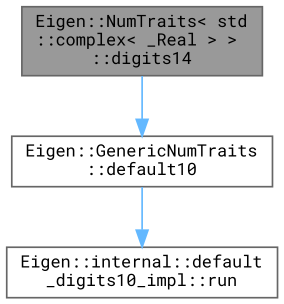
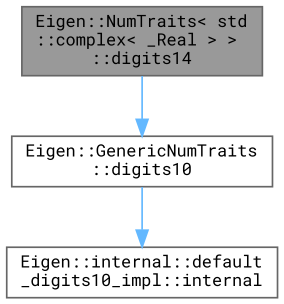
(142, 161) -> (142, 161)
(142, 272) -> (142, 272)
